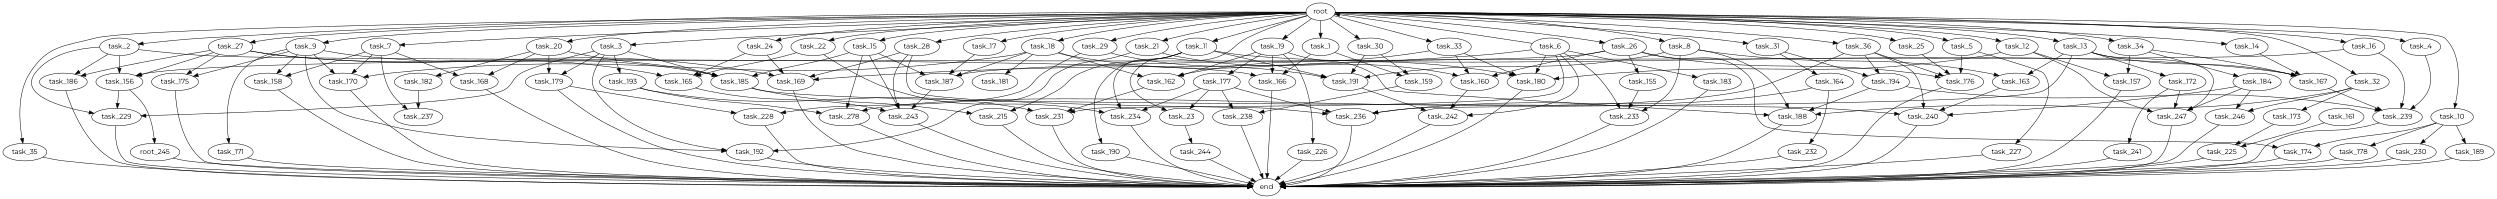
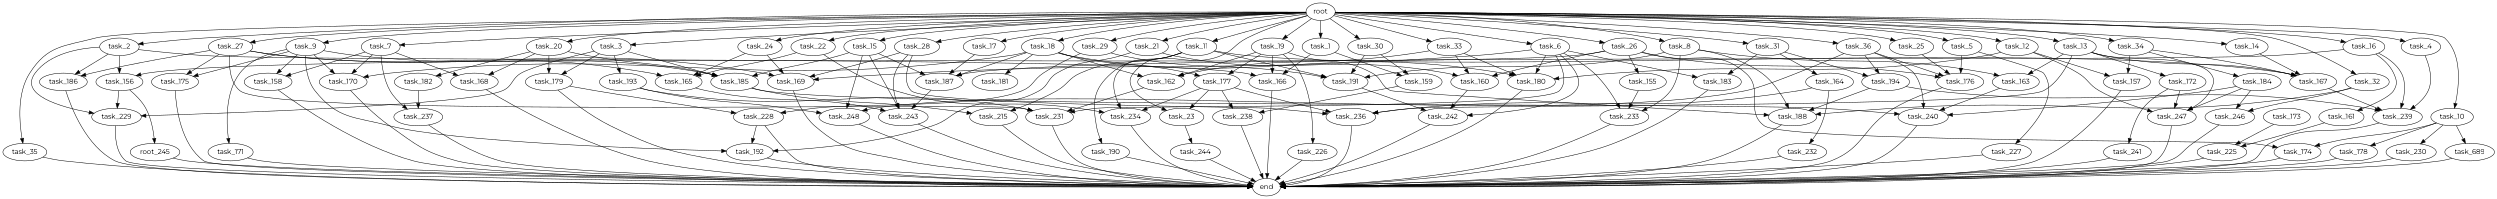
(1436, 29) -> (1431, 29)
none -> (1745, 63)
(178, 64) -> (615, 107)
none -> (1127, 64)
none -> (2395, 87)
(2330, 98) -> none
(844, 117) -> (844, 117)
(635, 124) -> (755, 132)
(2470, 152) -> (2470, 152)
none -> (833, 180)
